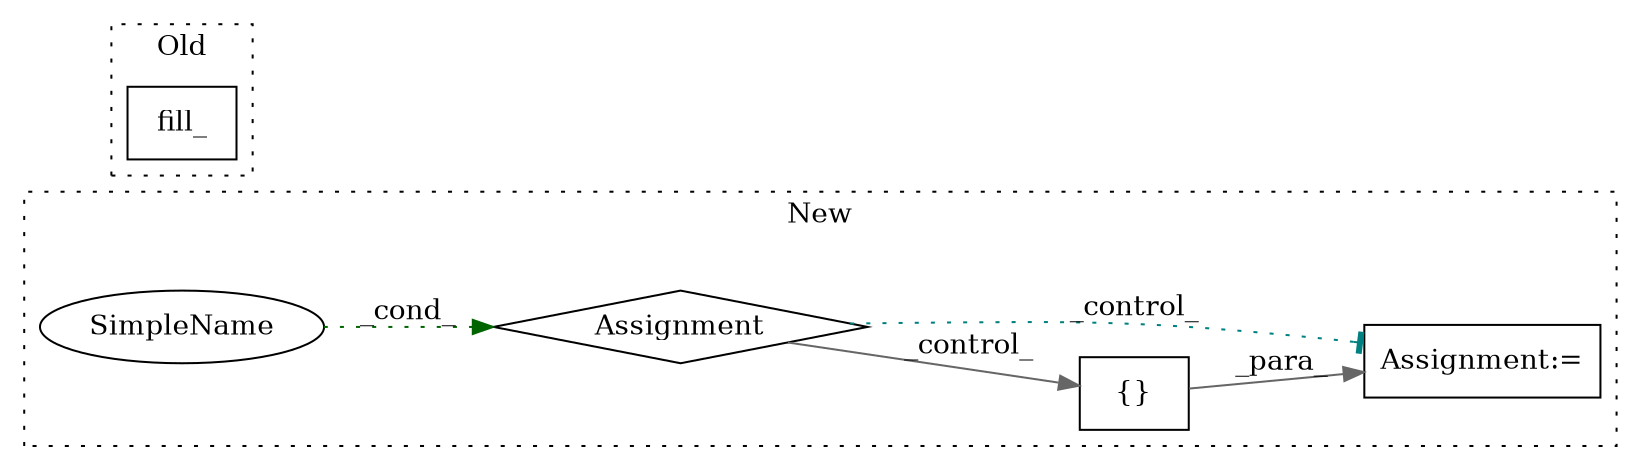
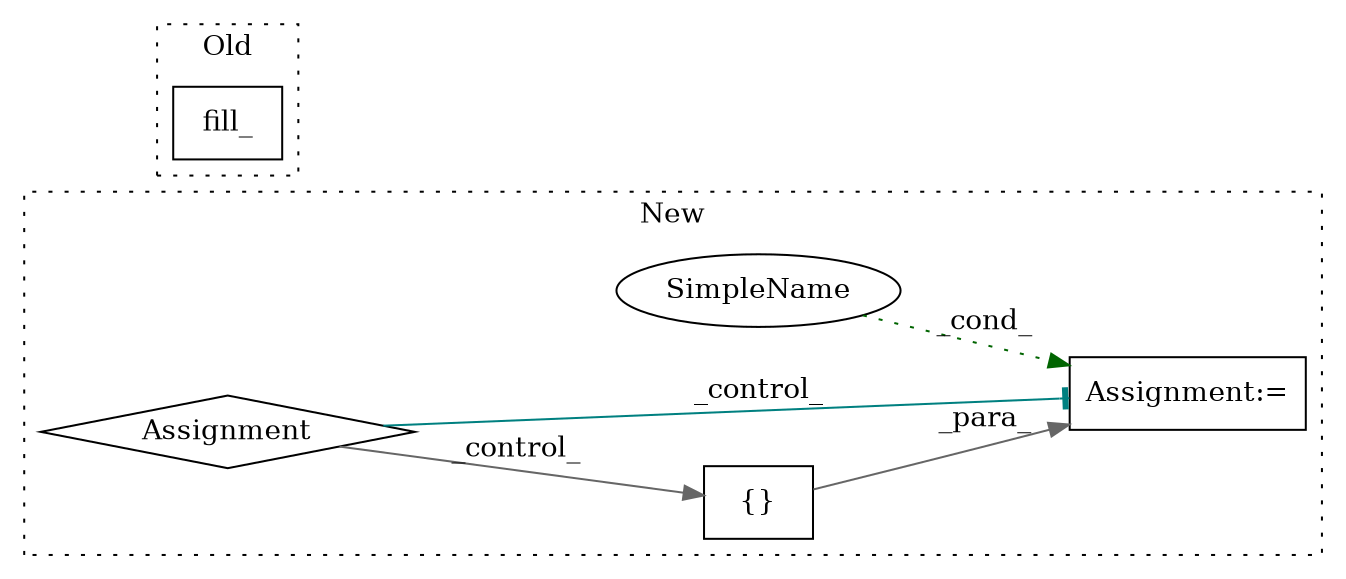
(1102, 323) -> (721, 412)
(398, 327) -> (956, 338)
